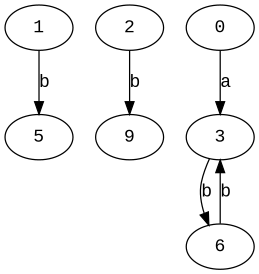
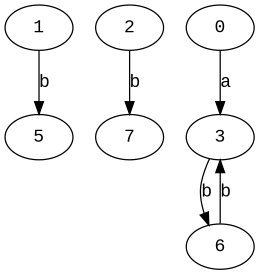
(130, 137) -> (130, 137)
